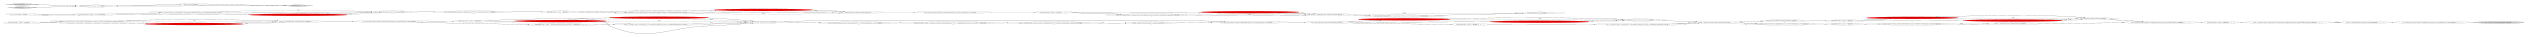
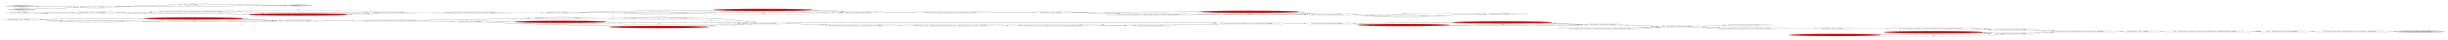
(1845, 21) -> none
(1470, 24) -> none
